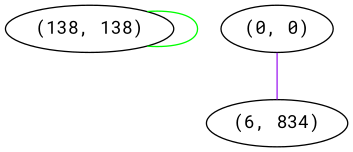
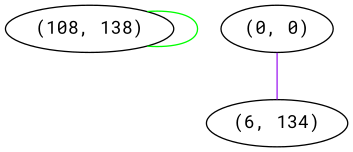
(90, 29) -> (90, 29)
(277, 123) -> (277, 123)
